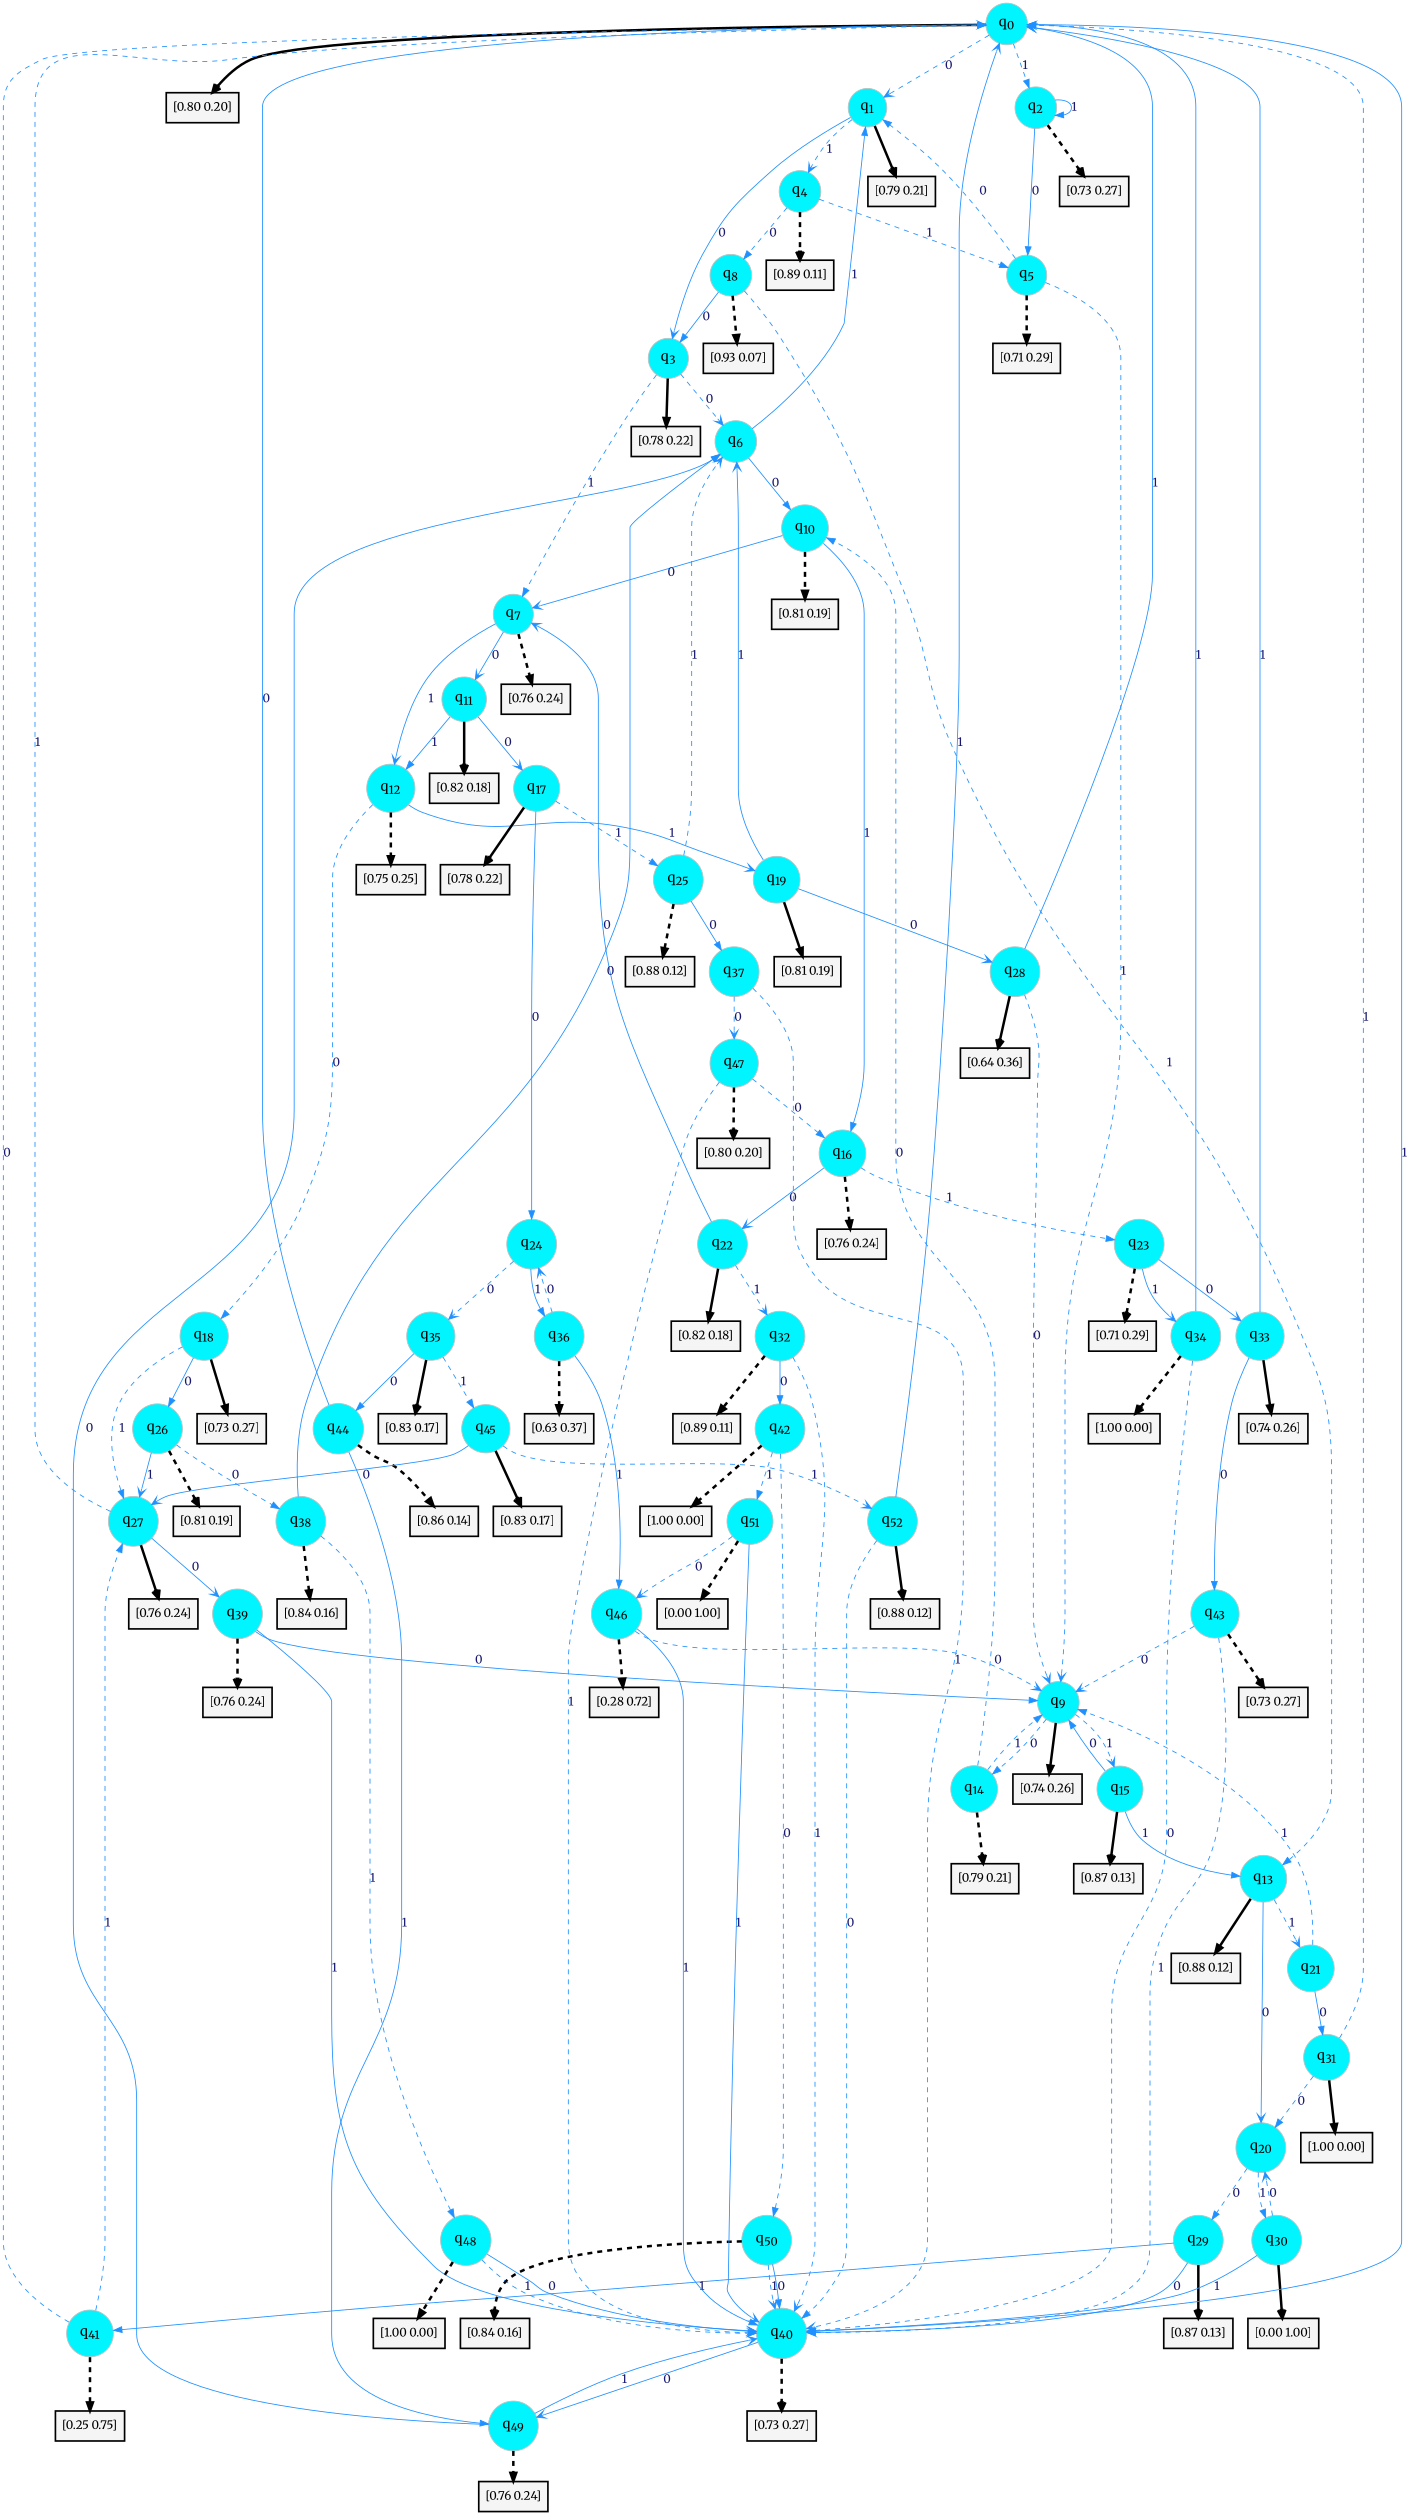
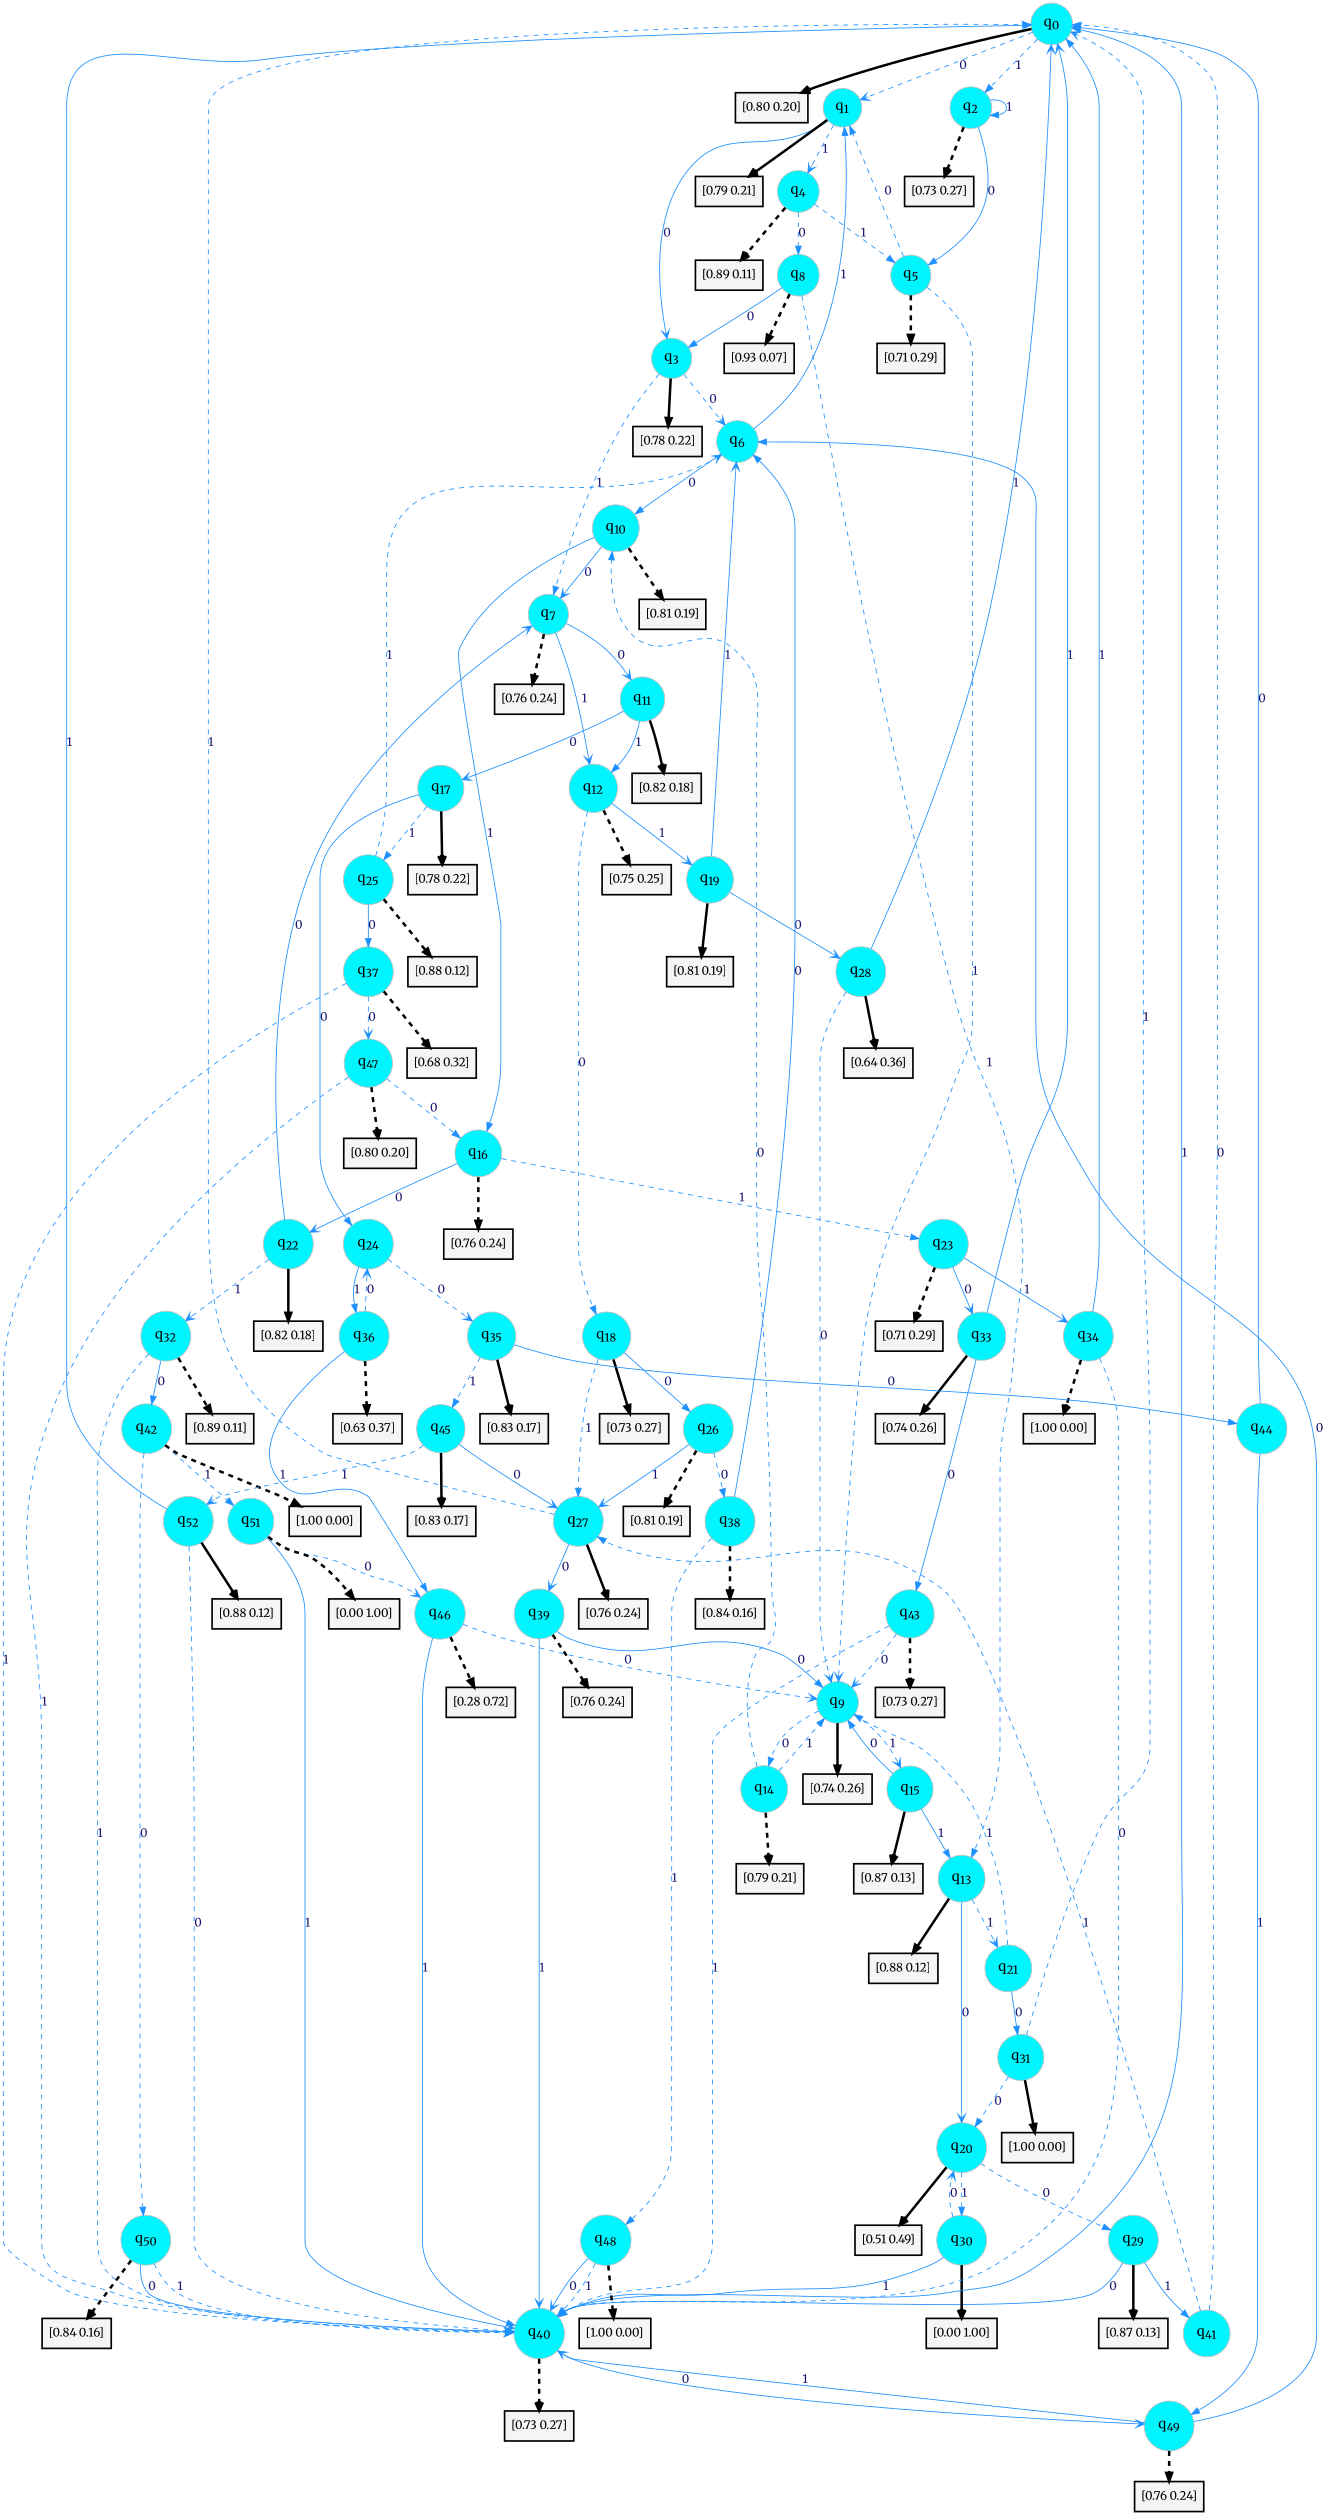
none -> (442, 1063)
(444, 1521) -> none
none -> (888, 2240)
(90, 2426) -> none
